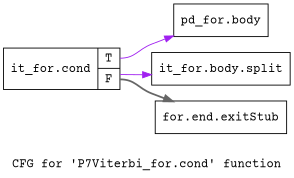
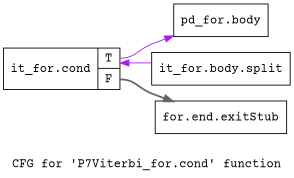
(131, 75) -> (140, 63)
